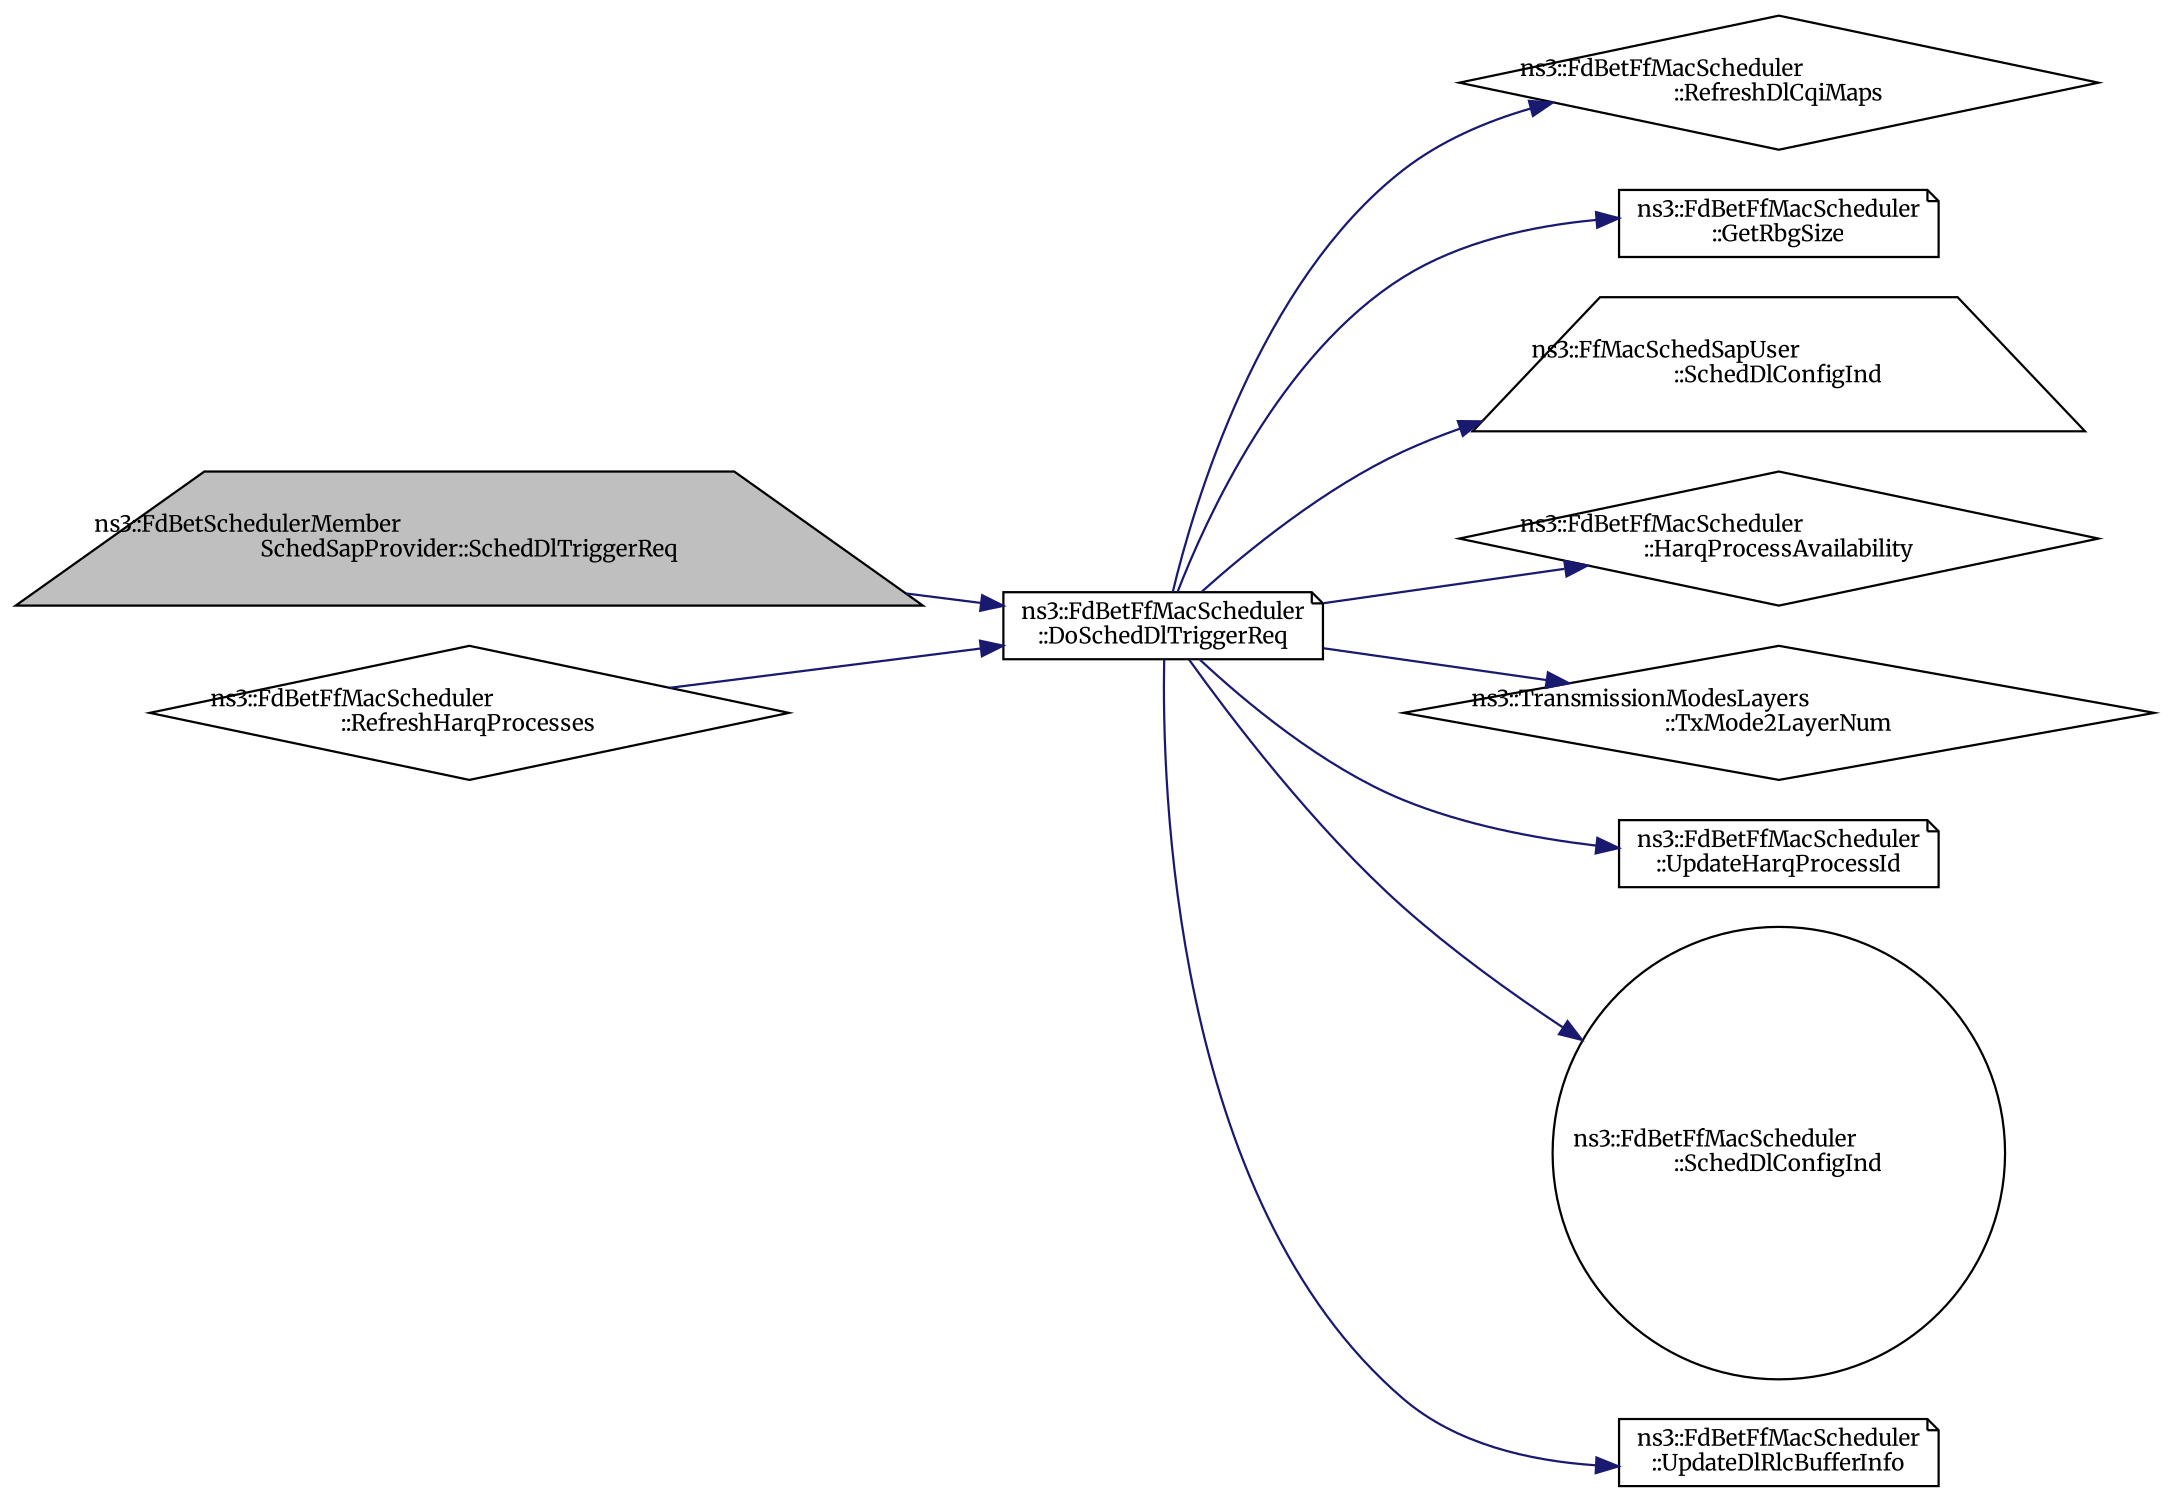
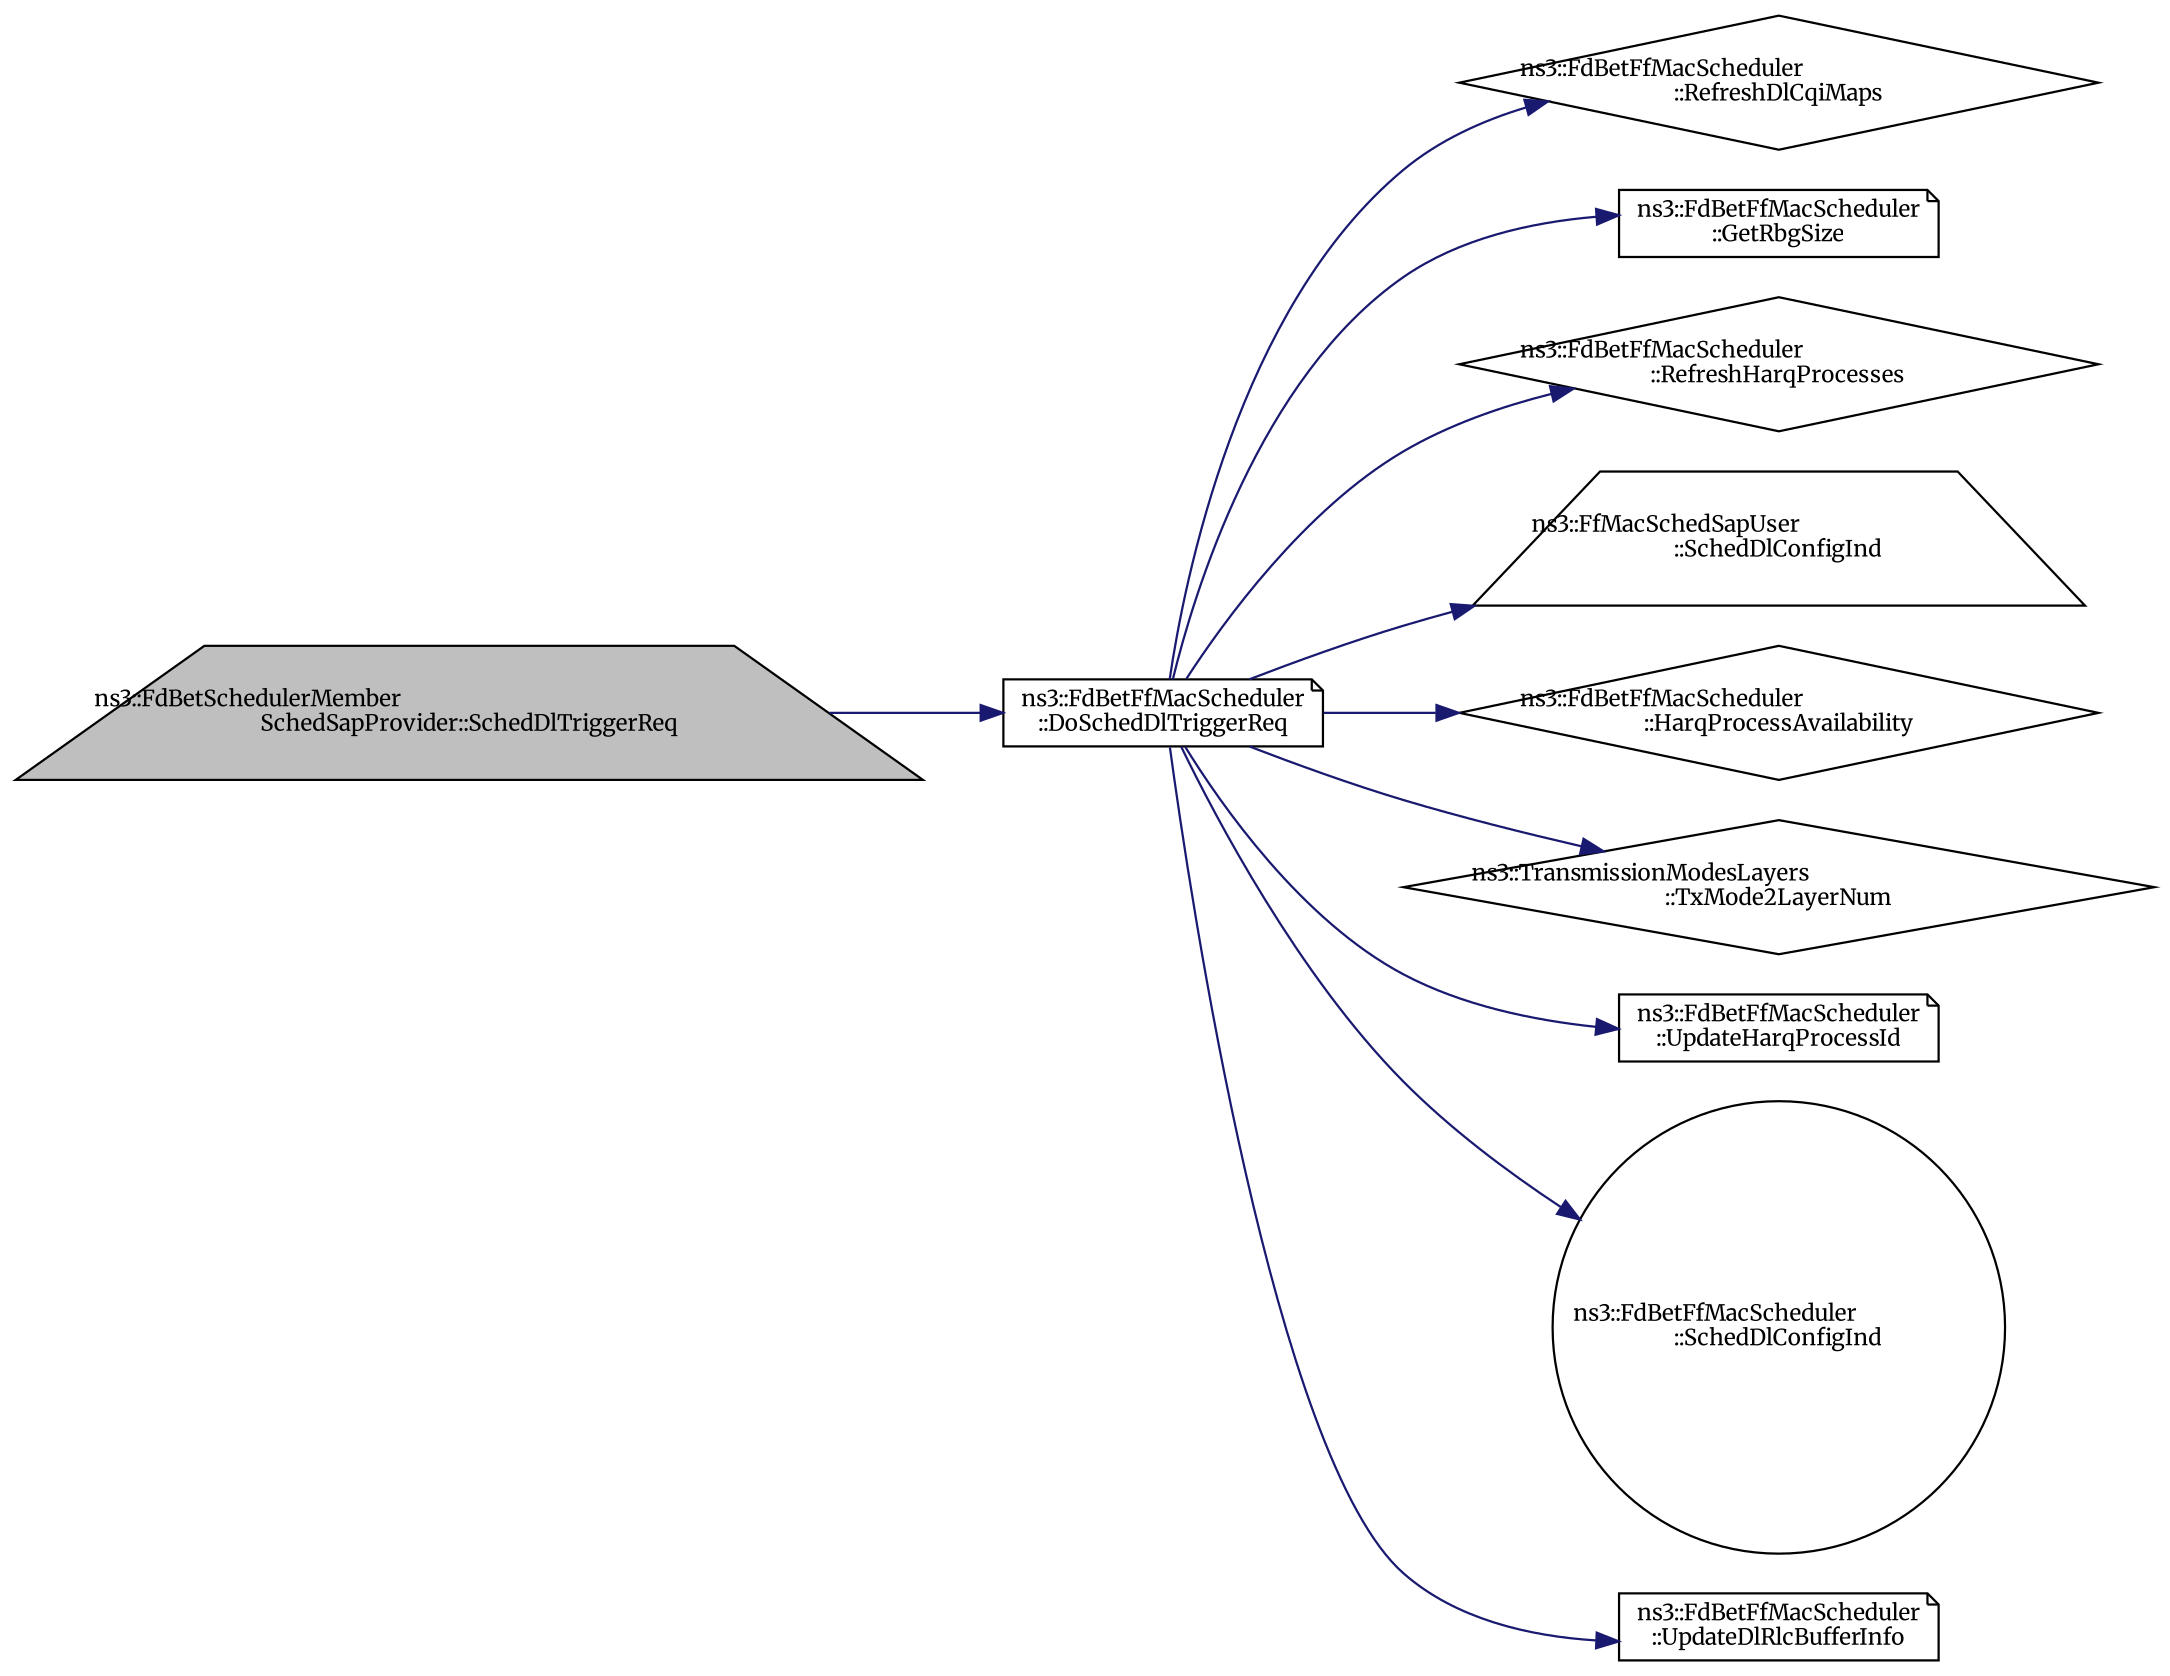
(825, 668) -> (1340, 498)
